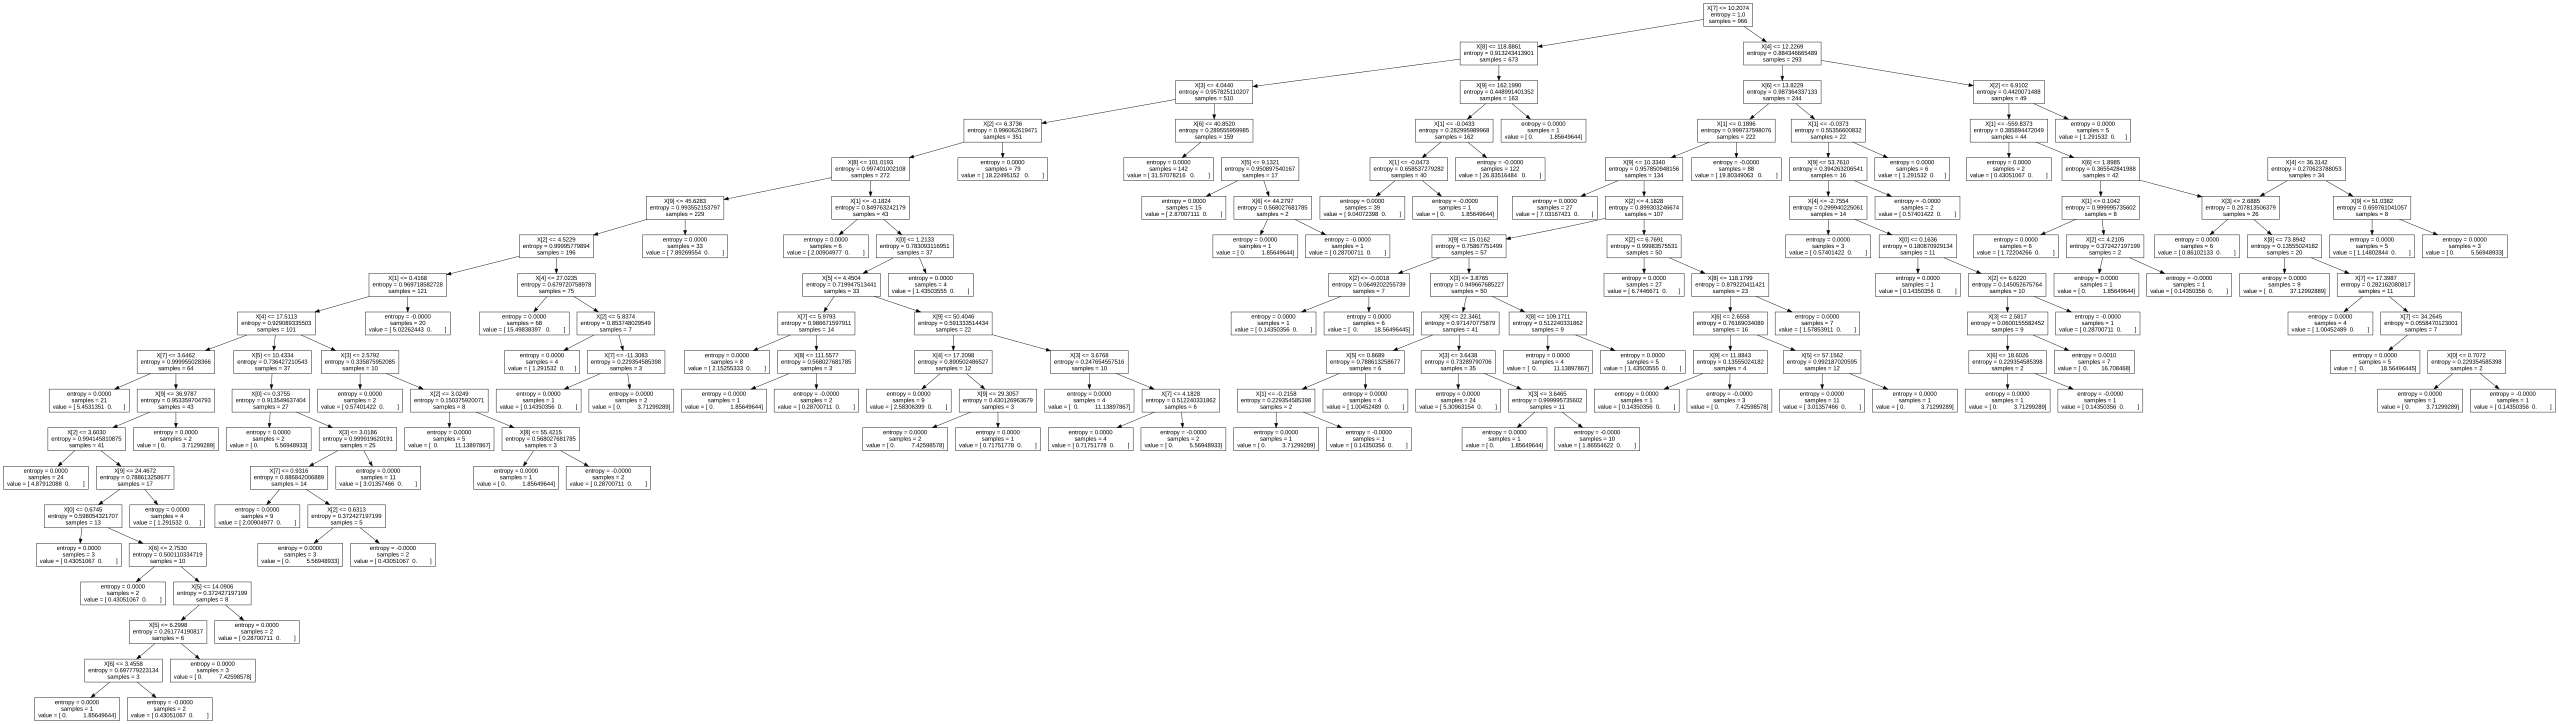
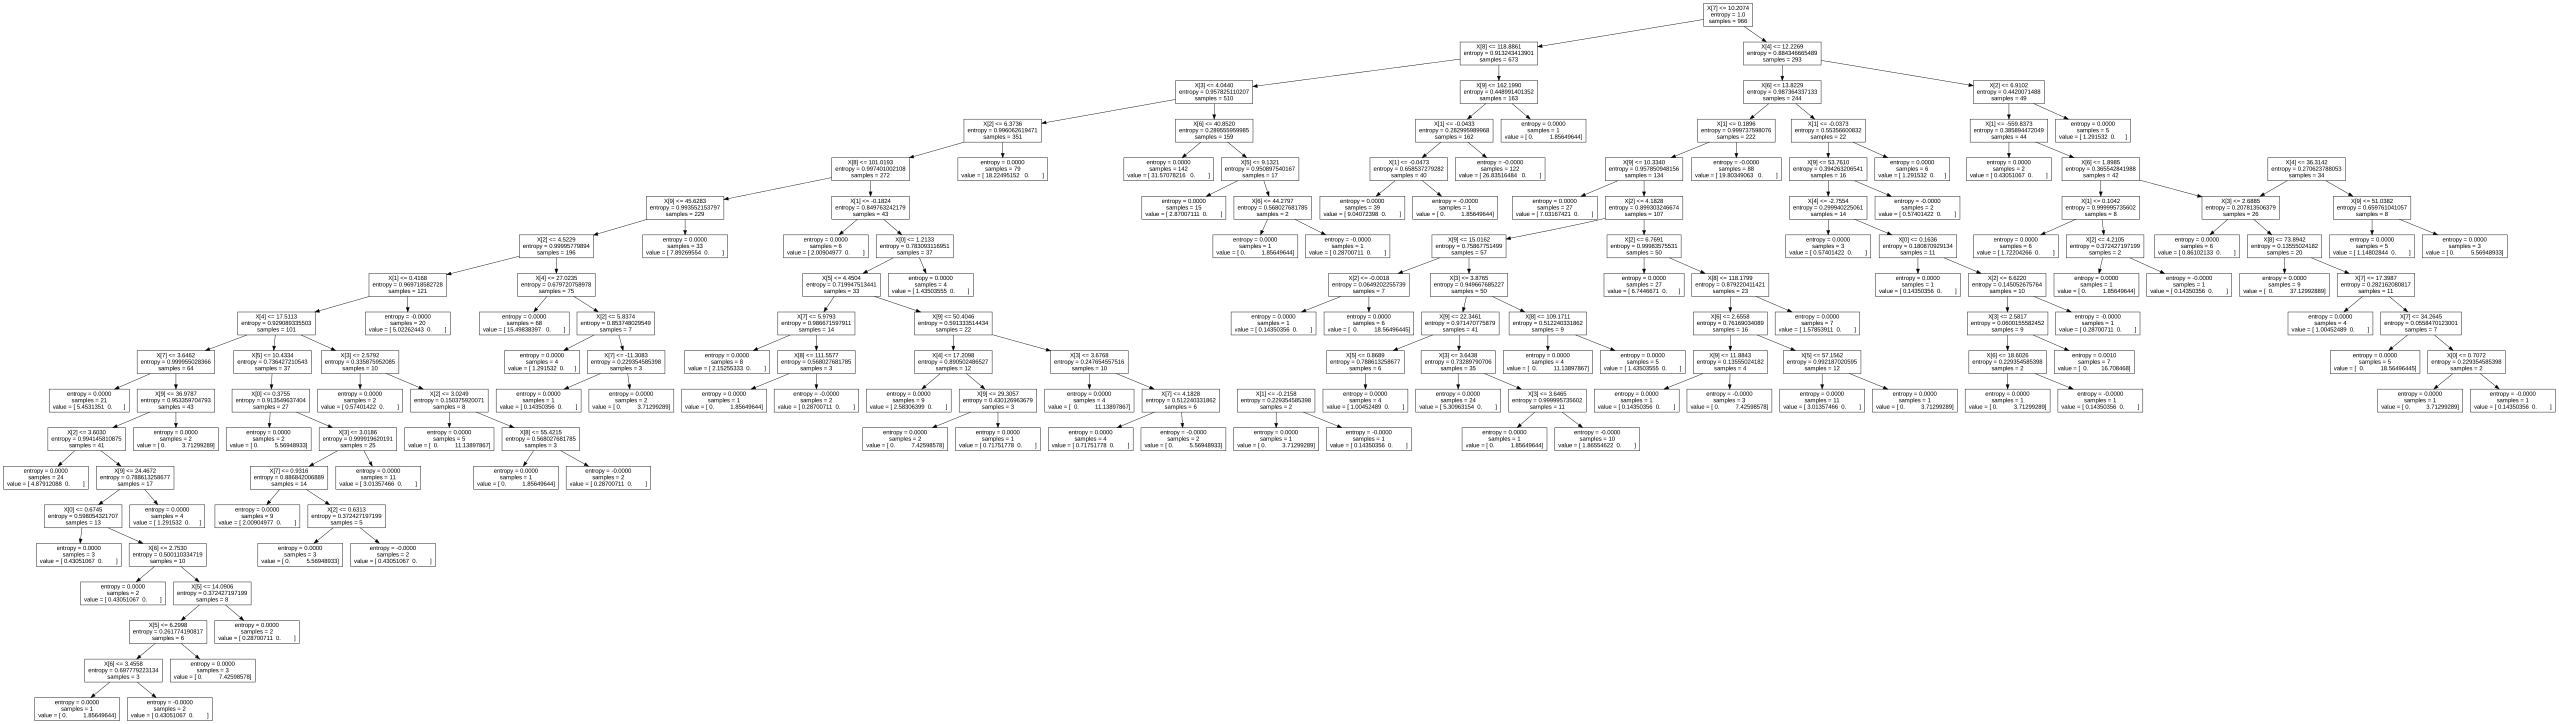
none -> (1235, 149)
none -> (2442, 341)
(1323, 380) -> none
